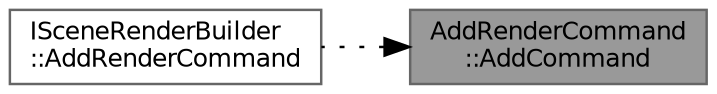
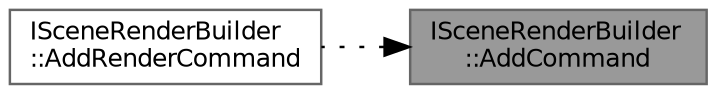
(558, 47) -> (558, 47)
